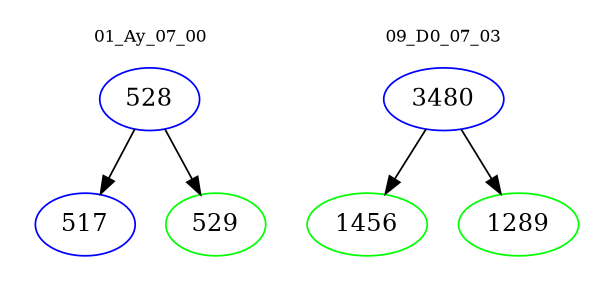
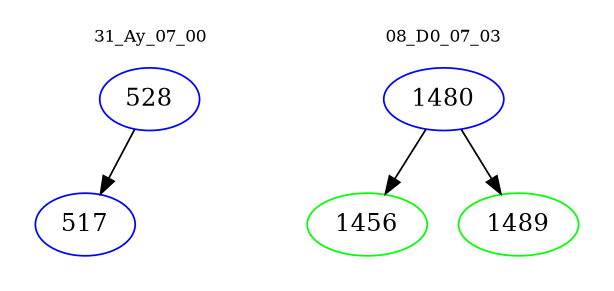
(151, 37) -> (151, 37)
(444, 37) -> (444, 37)
(444, 99) -> (444, 99)
(216, 224) -> none
(519, 224) -> (519, 224)
